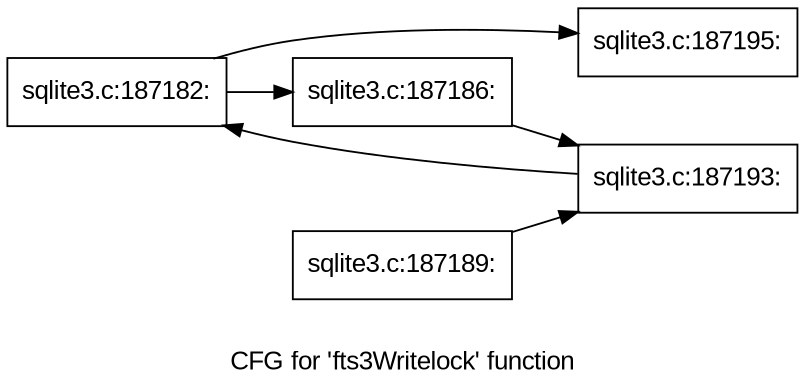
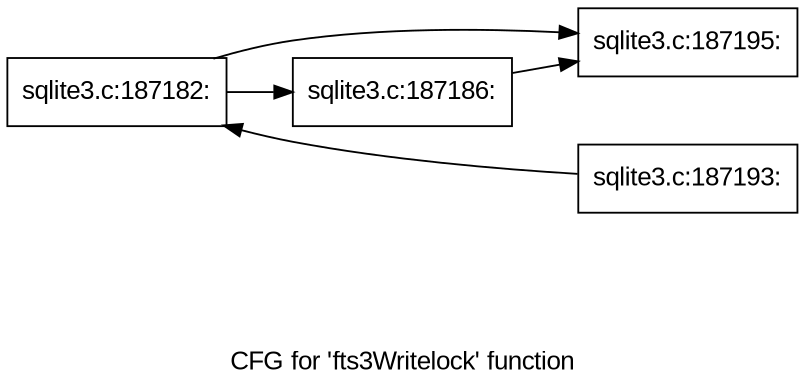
(536, 133) -> (536, 69)
(402, 265) -> none
